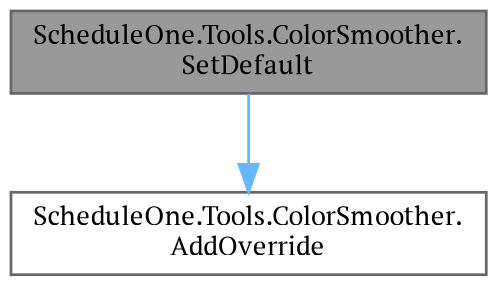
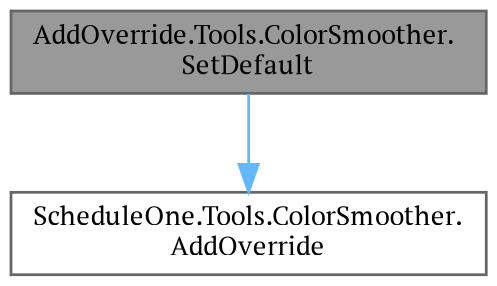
(249, 52) -> (249, 52)
